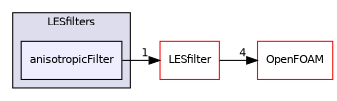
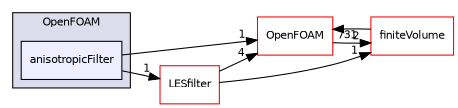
(72, 23) -> (72, 23)
none -> (412, 36)
none -> (184, 48)
